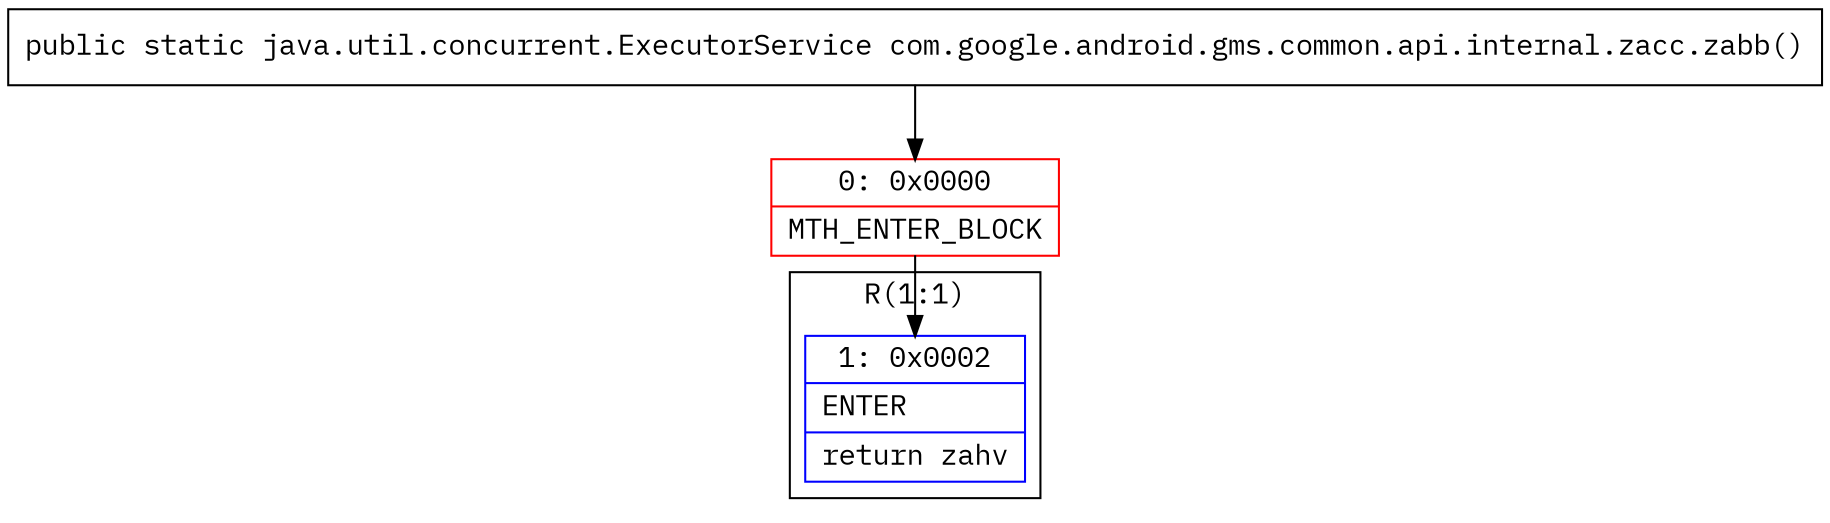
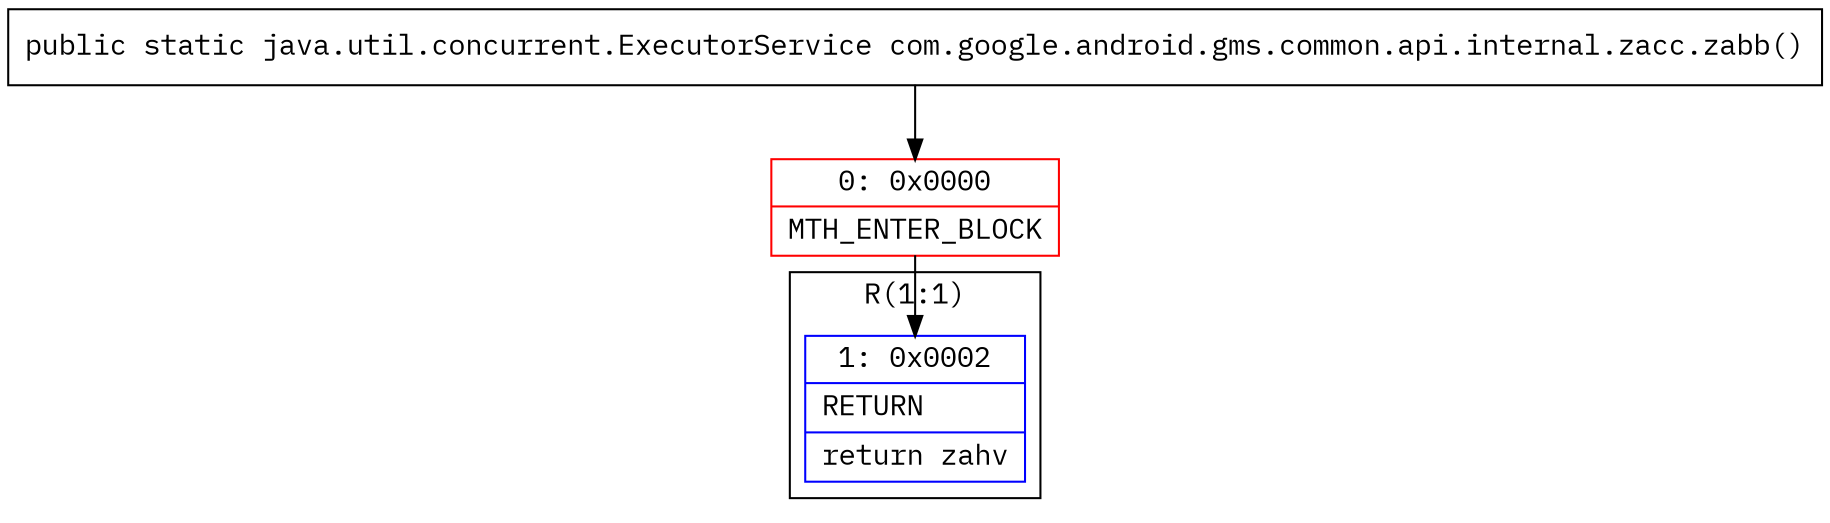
(865, 407) -> (873, 407)
